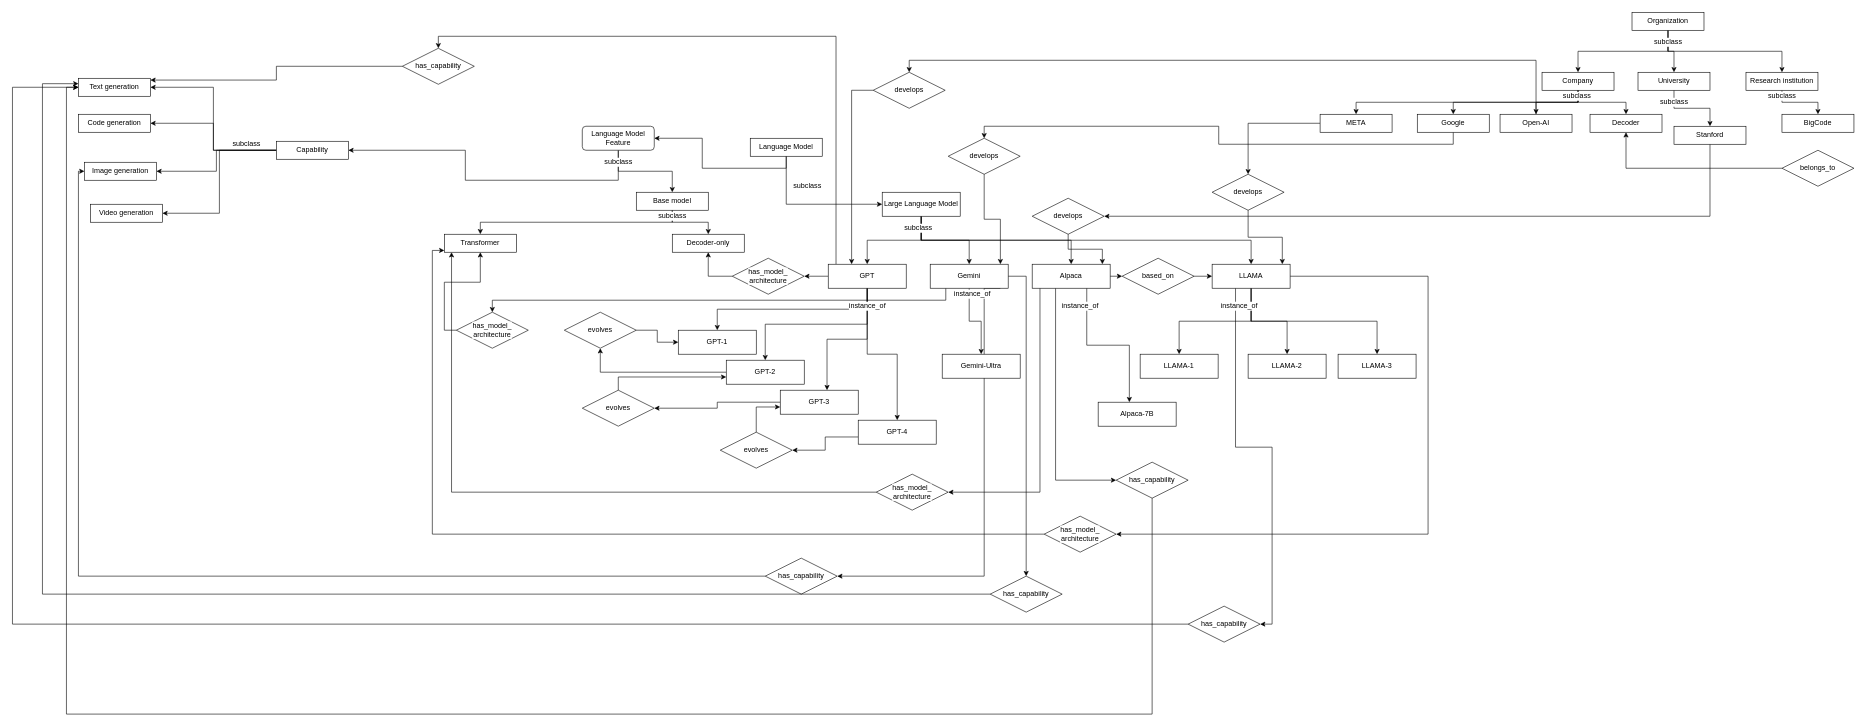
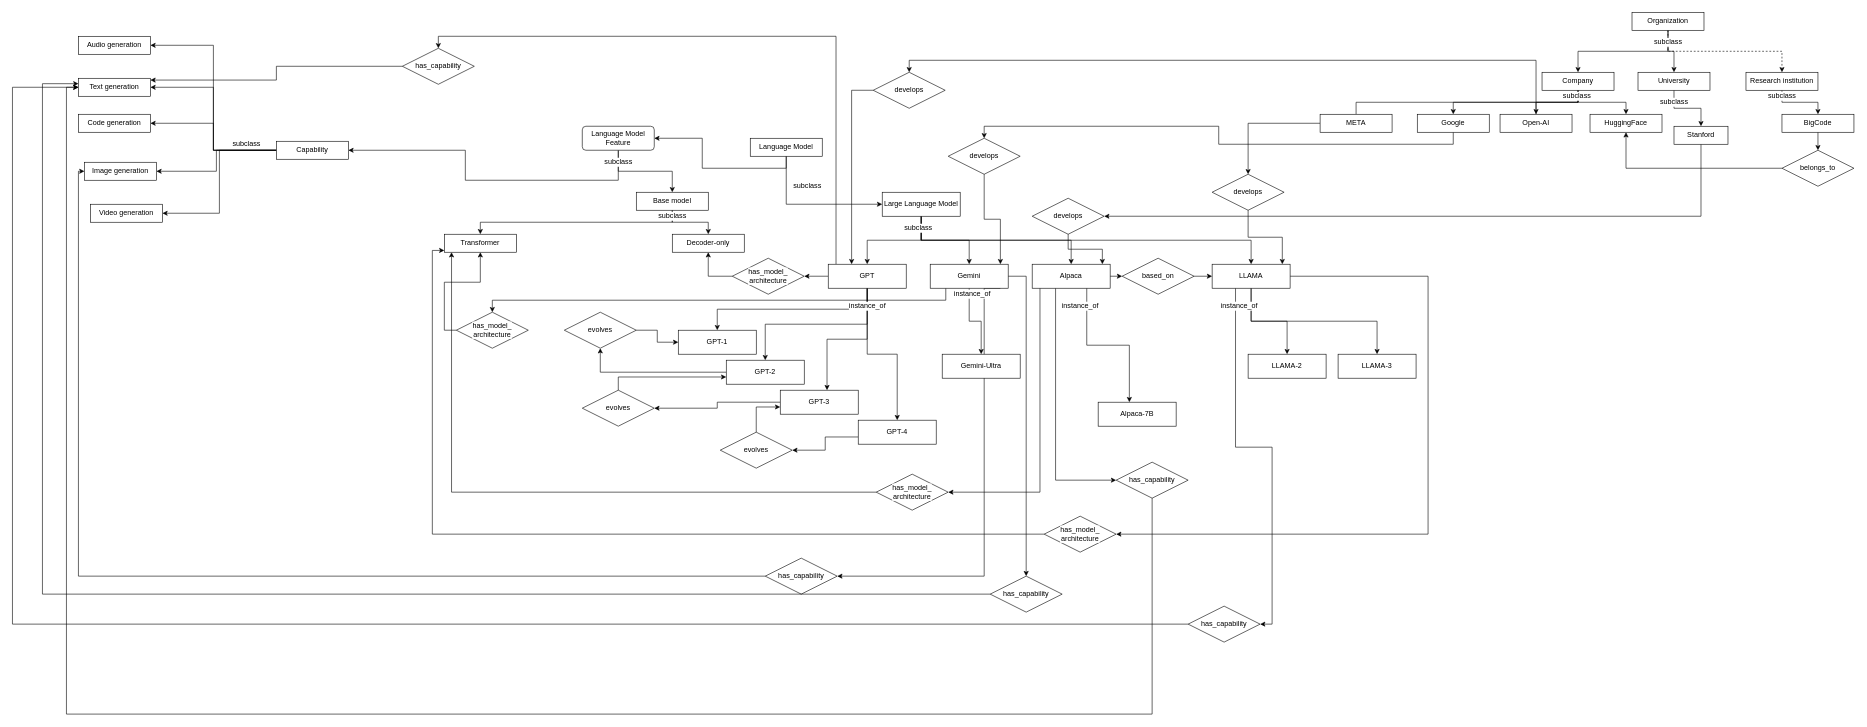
none -> (114, 45)
(1737, 51) -> (1737, 51)
none -> (213, 64)
(1356, 108) -> (1356, 110)
(1626, 123) -> (1626, 123)
(1710, 135) -> (1701, 135)
none -> (1818, 144)
(1179, 321) -> none
(1179, 366) -> none
